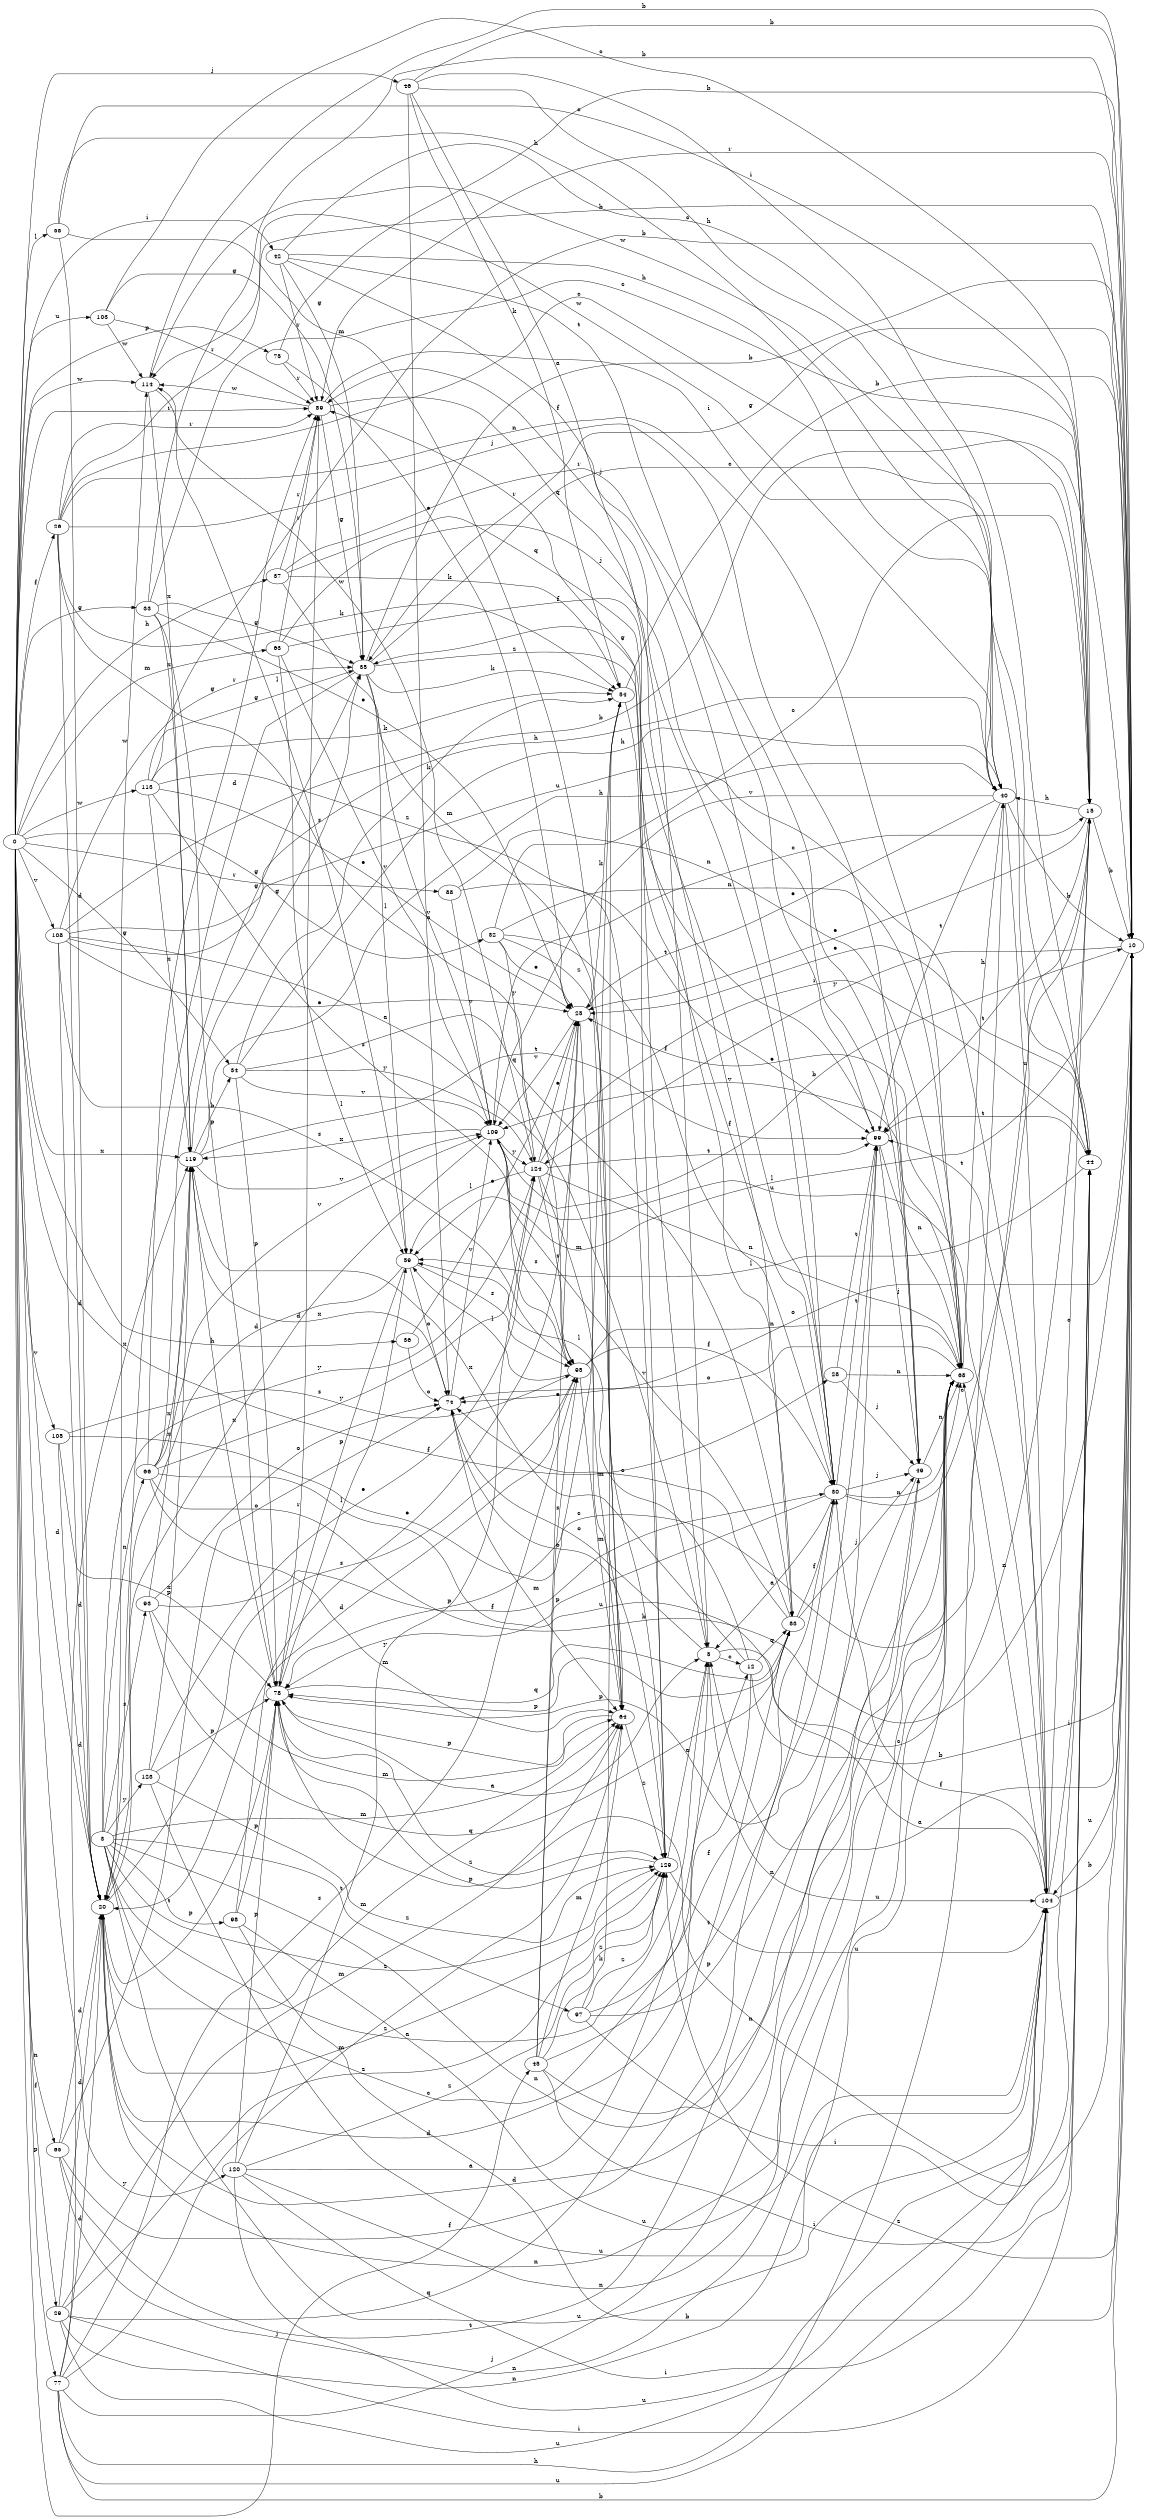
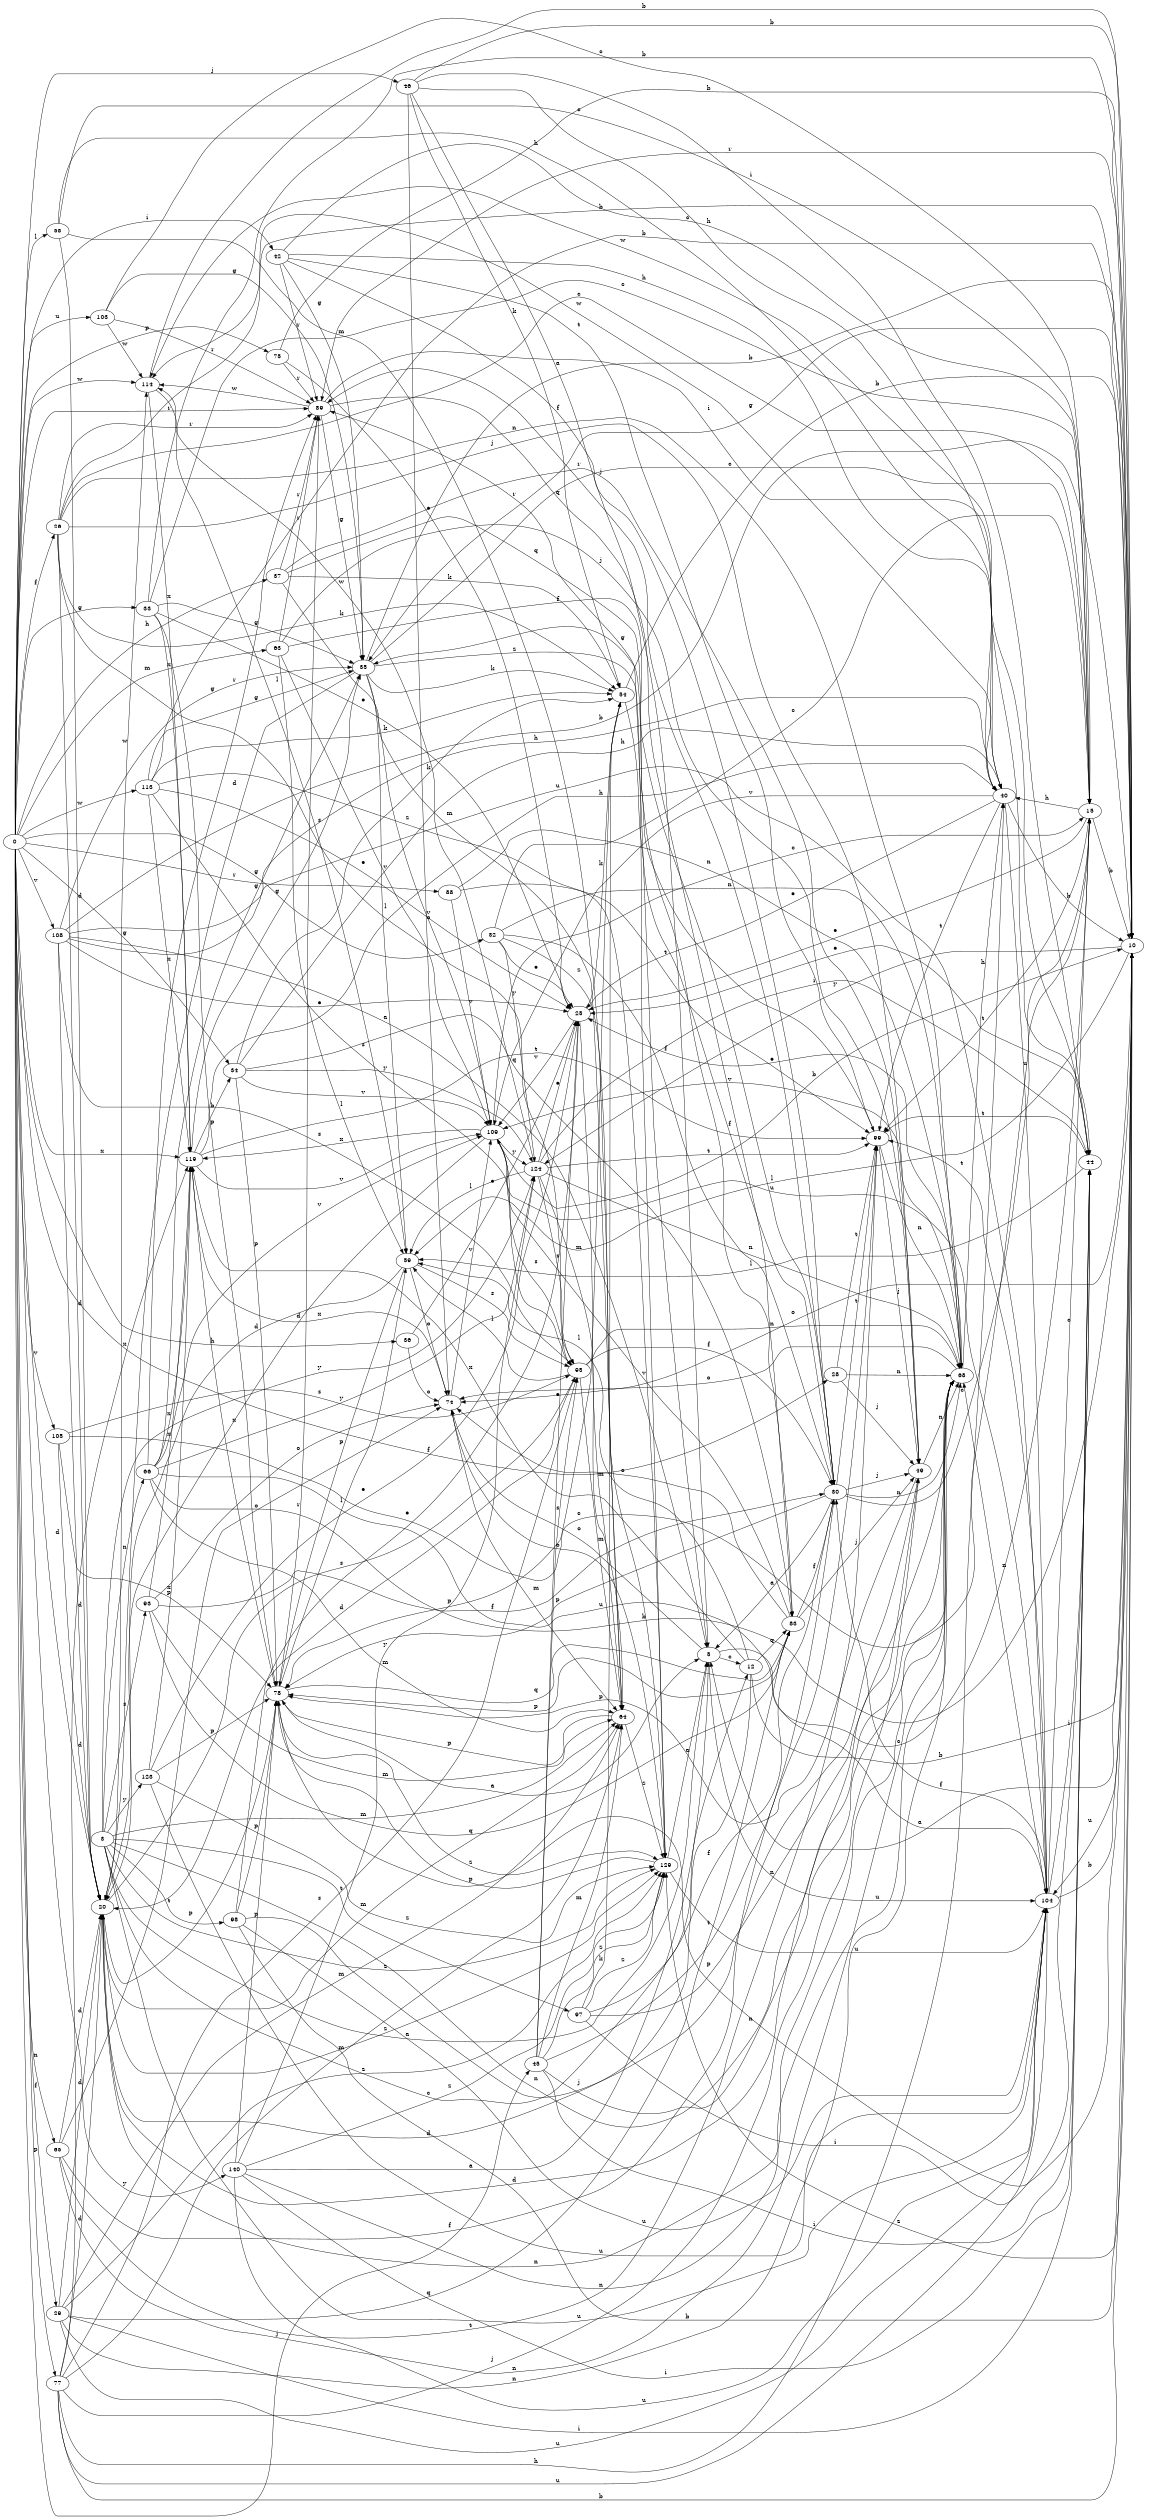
none -> (715, 1998)
(234, 2170) -> (234, 2170)
